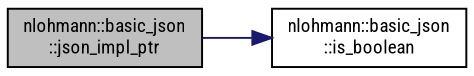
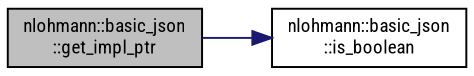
(105, 38) -> (105, 38)
